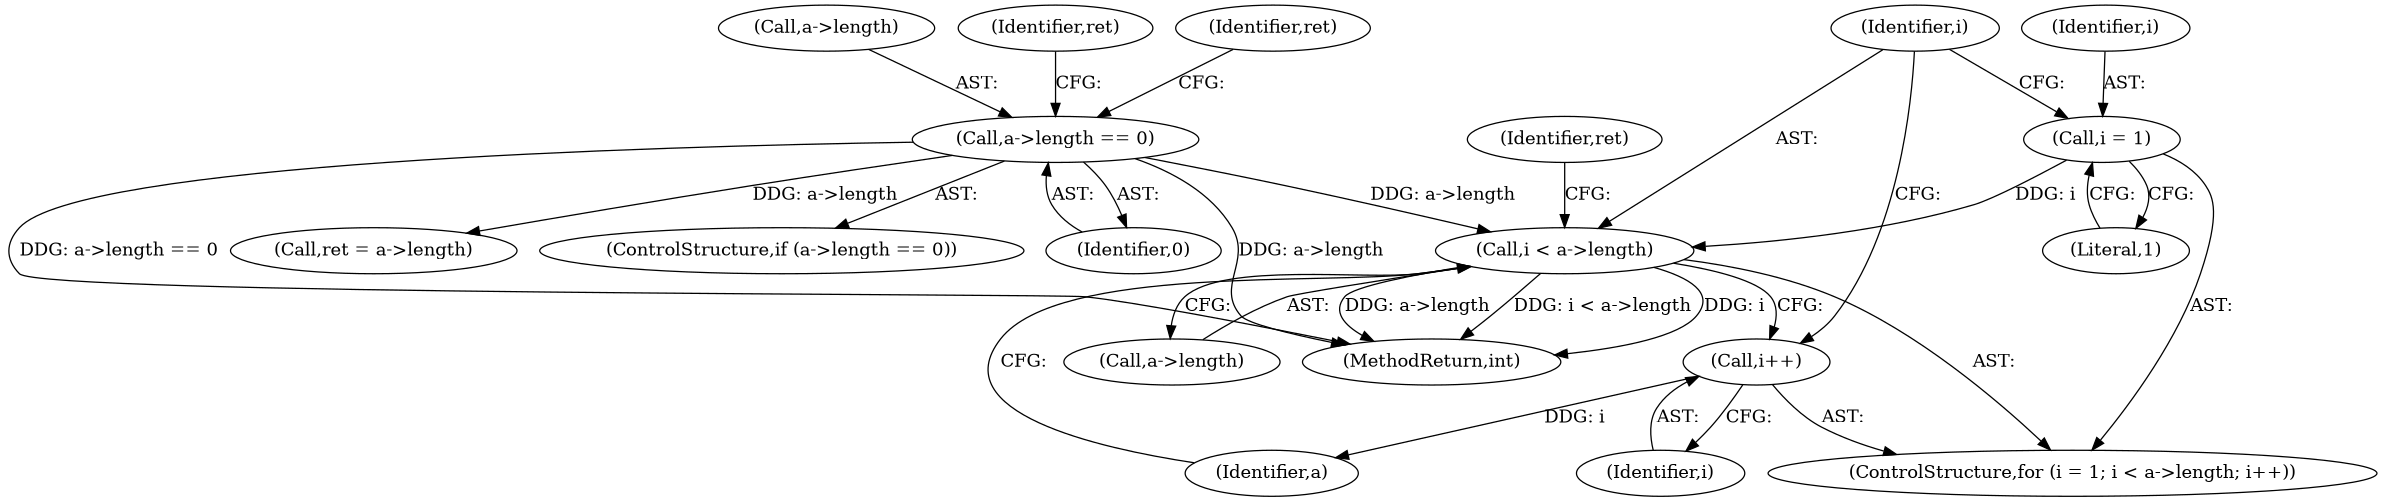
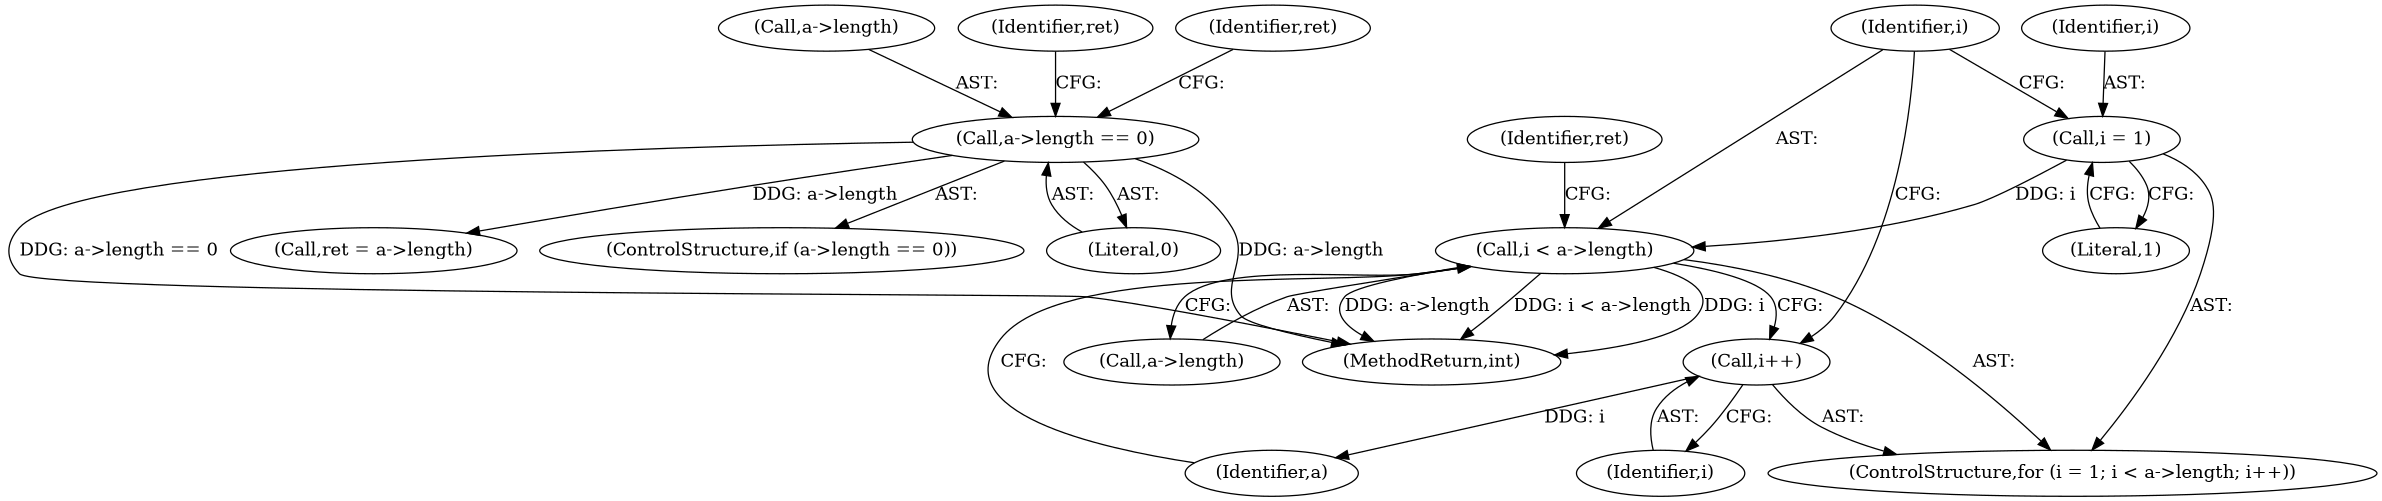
(1312, 191) -> none
(1134, 251) -> (1134, 251)
